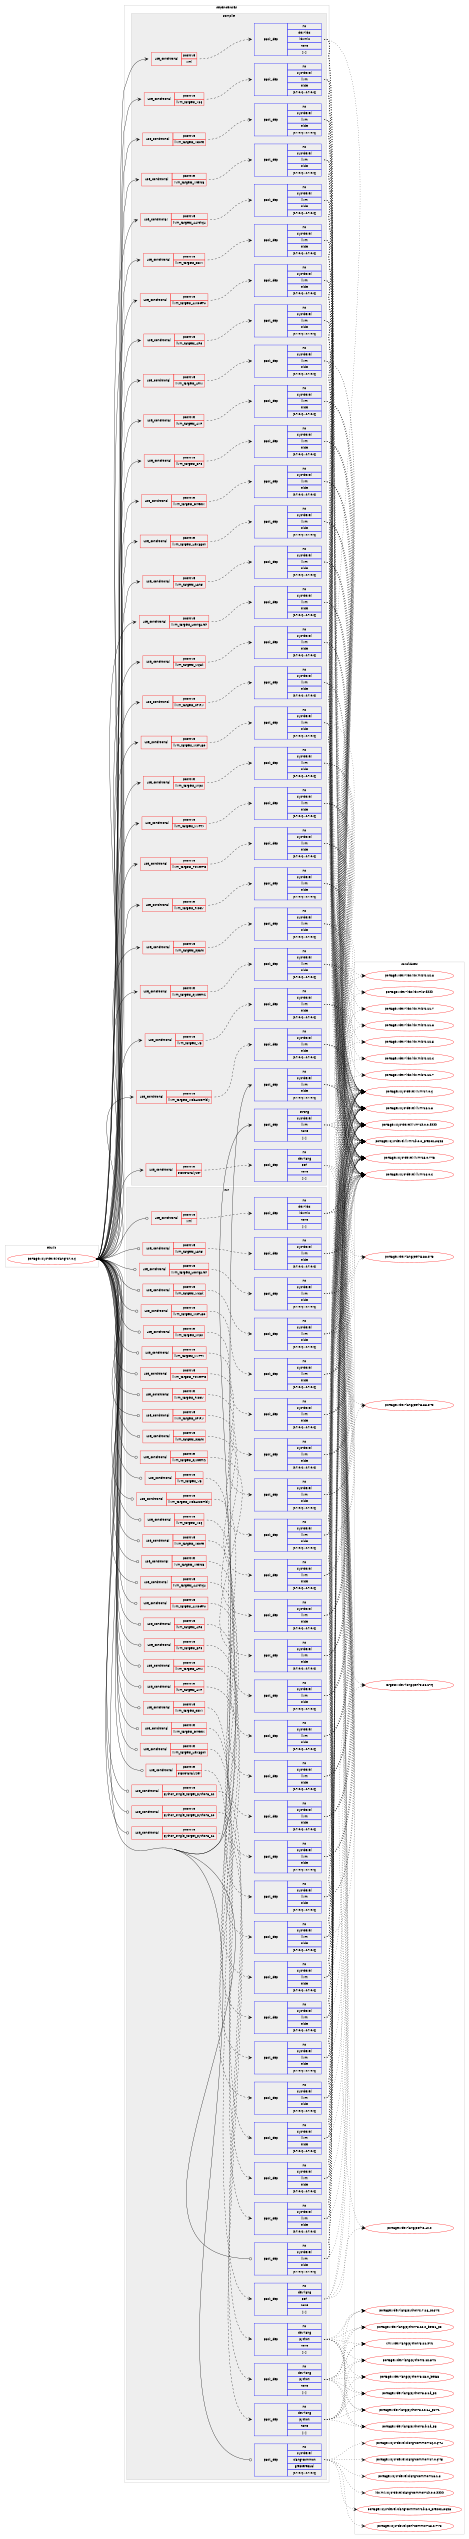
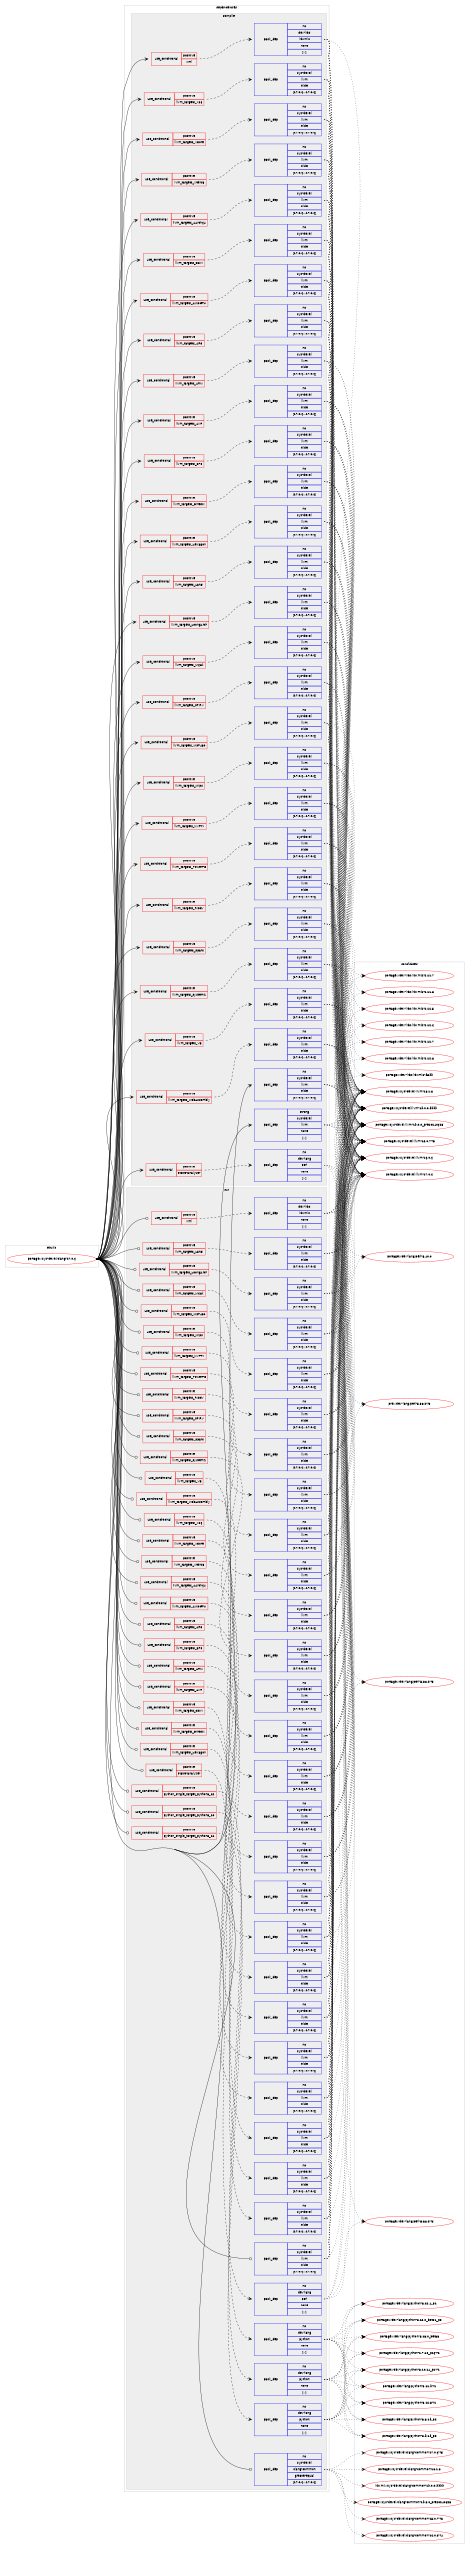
(409, 992) -> (409, 1075)
(409, 1257) -> (409, 1404)
(409, 1685) -> (409, 2222)
none -> (409, 2304)
(409, 2344) -> (409, 2386)
(409, 2526) -> (409, 2519)
